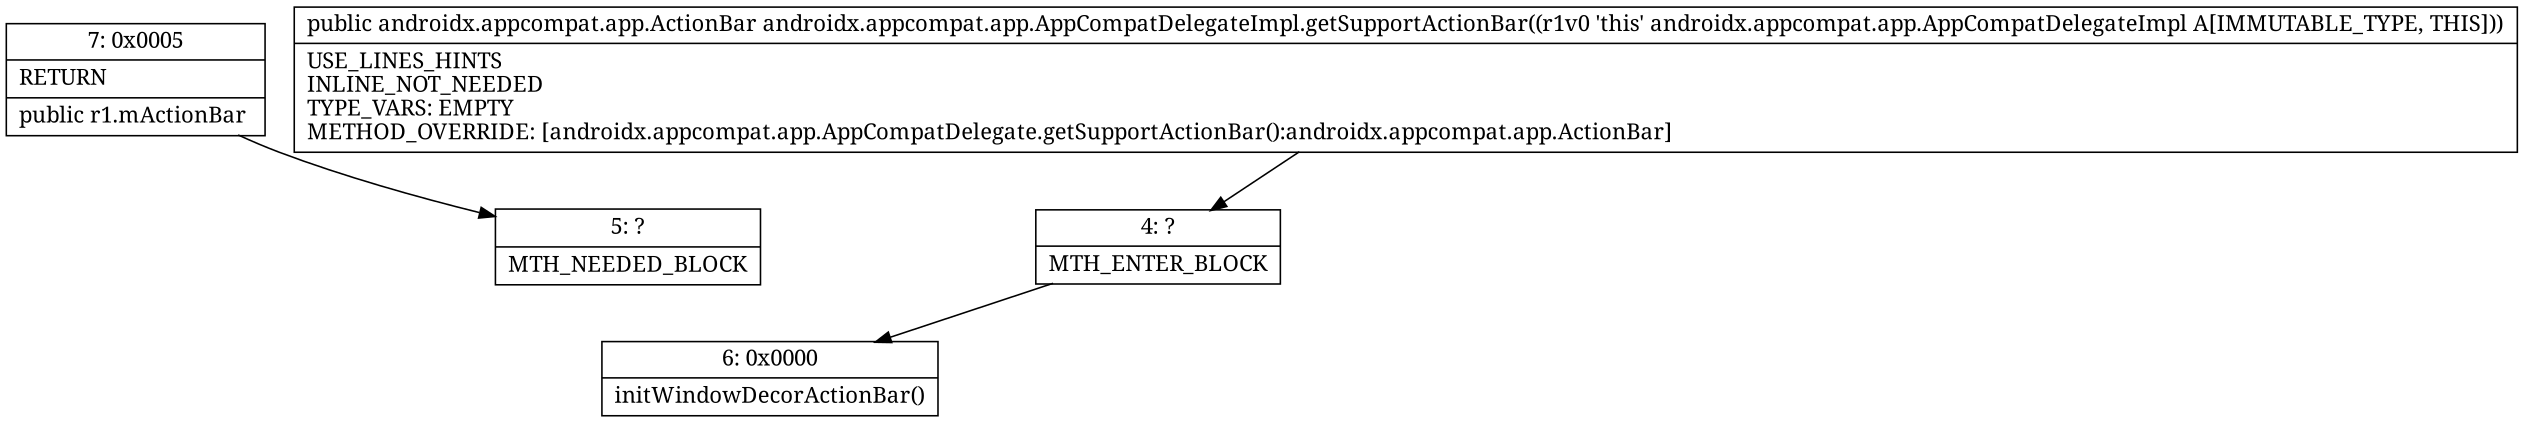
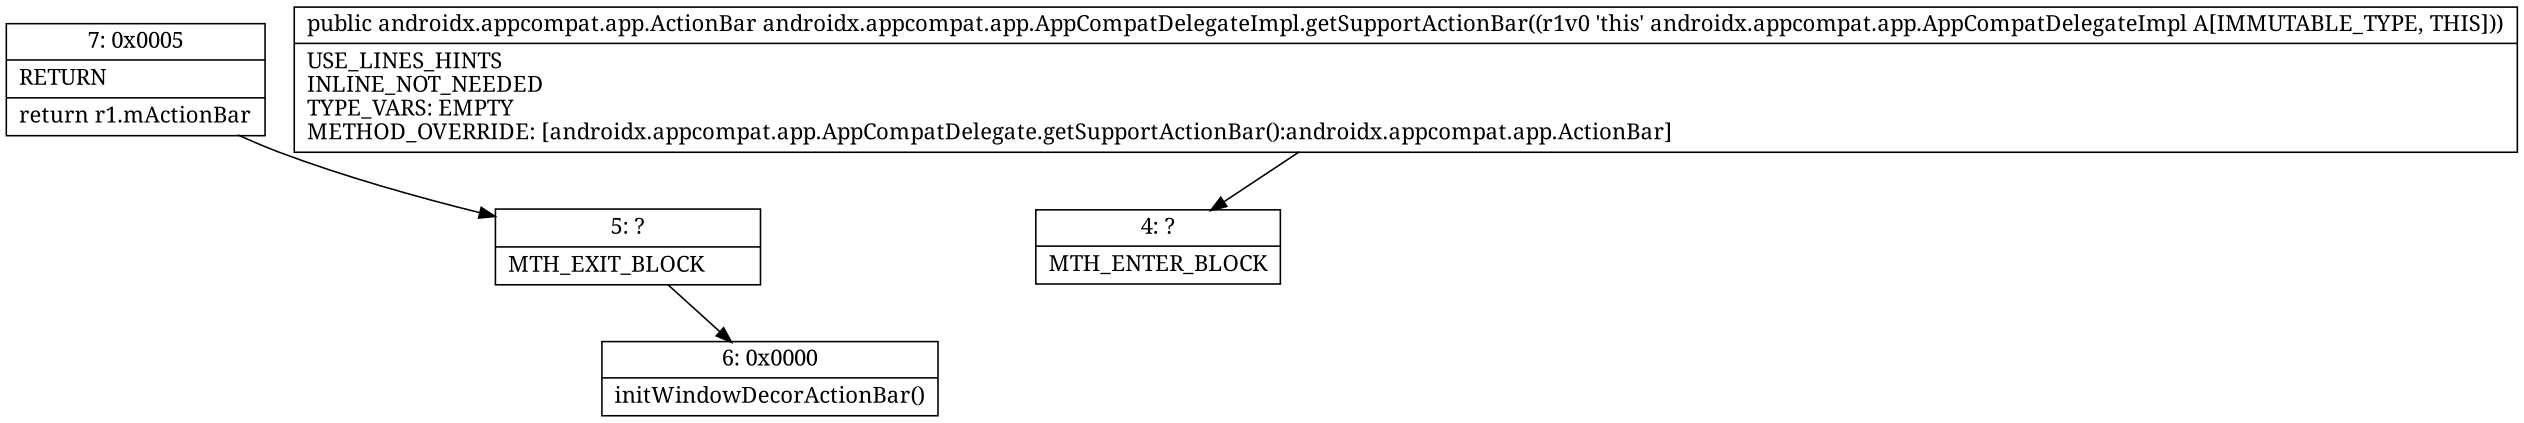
(133, 116) -> (136, 116)
(628, 265) -> (607, 265)
(972, 310) -> (694, 308)
